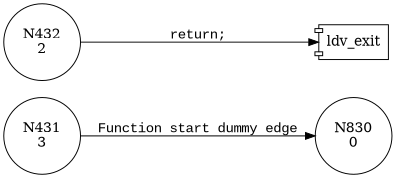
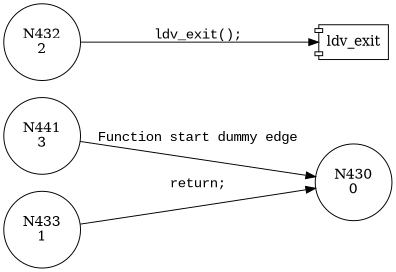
(198, 35) -> (198, 35)
(42, 136) -> (42, 136)
(354, 136) -> (354, 182)
none -> (42, 230)
